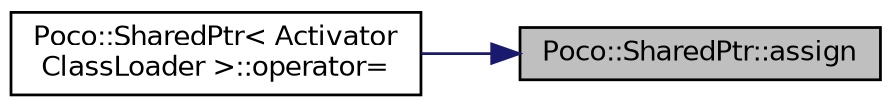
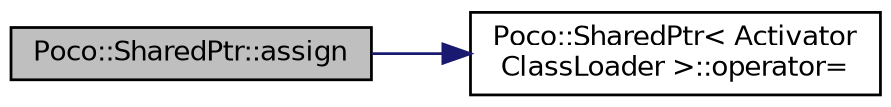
(456, 54) -> (407, 54)
